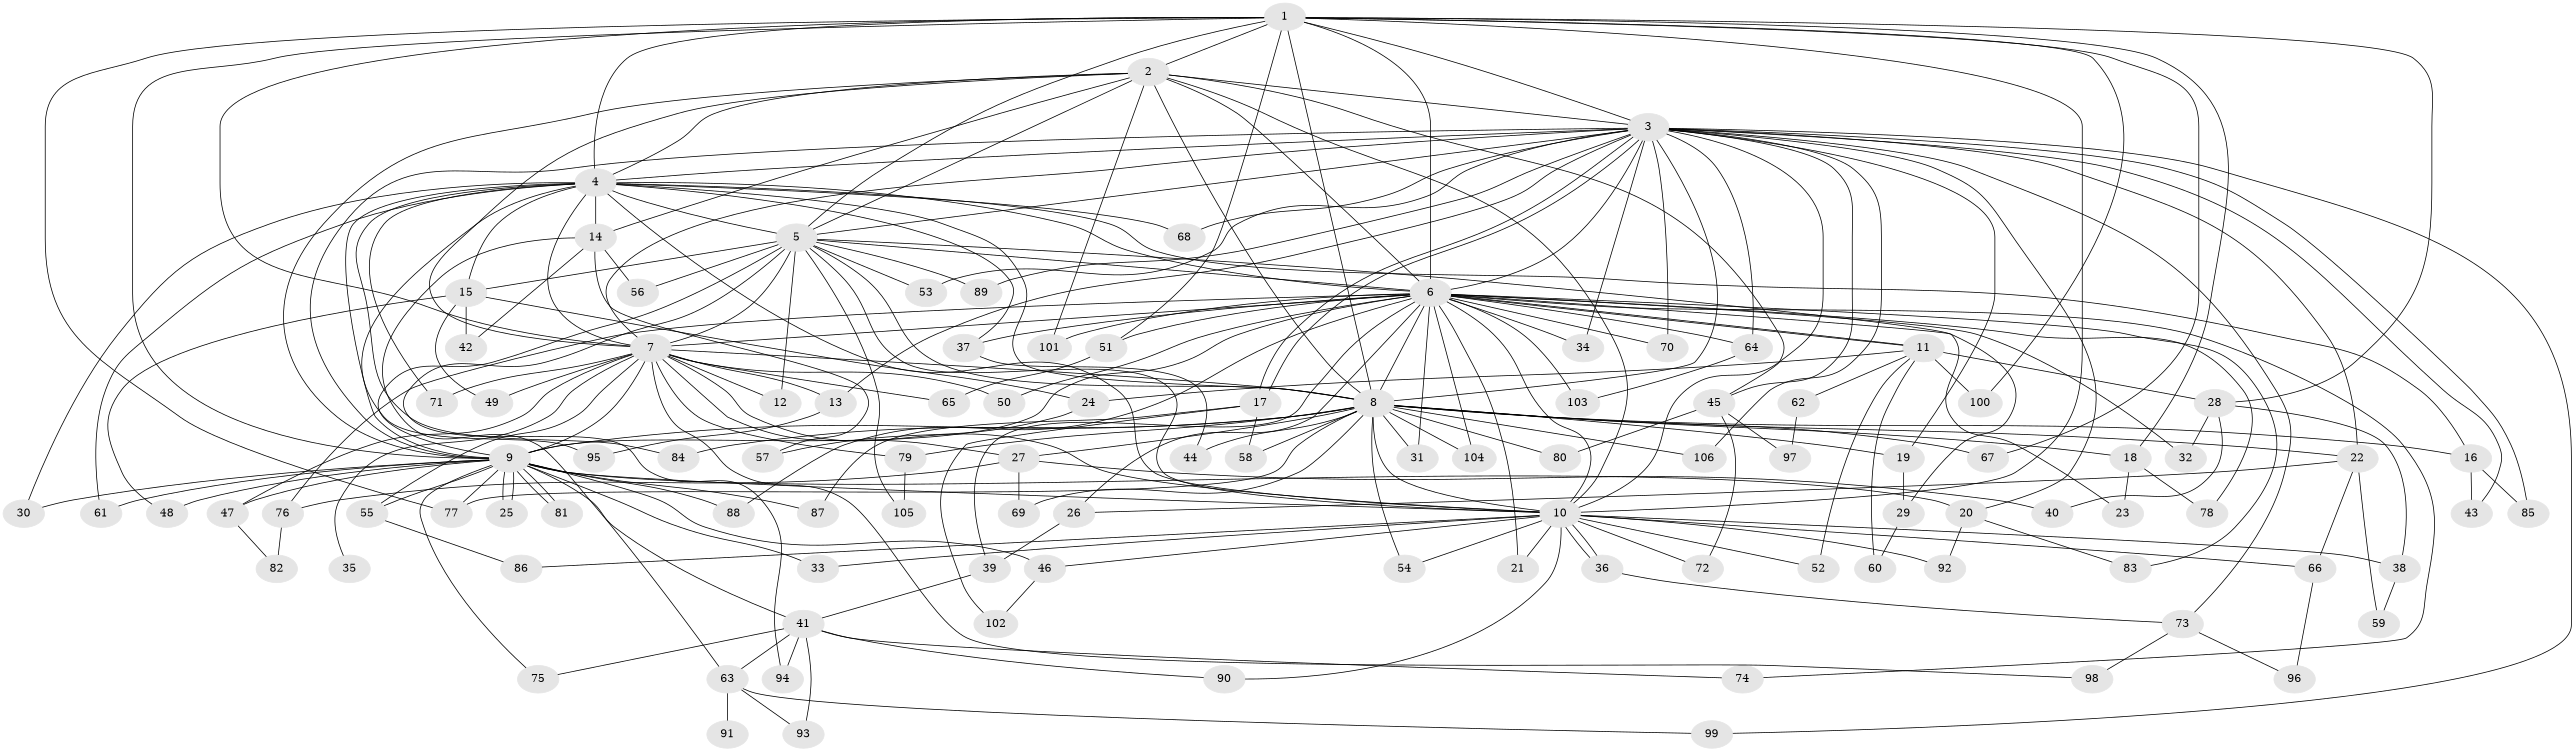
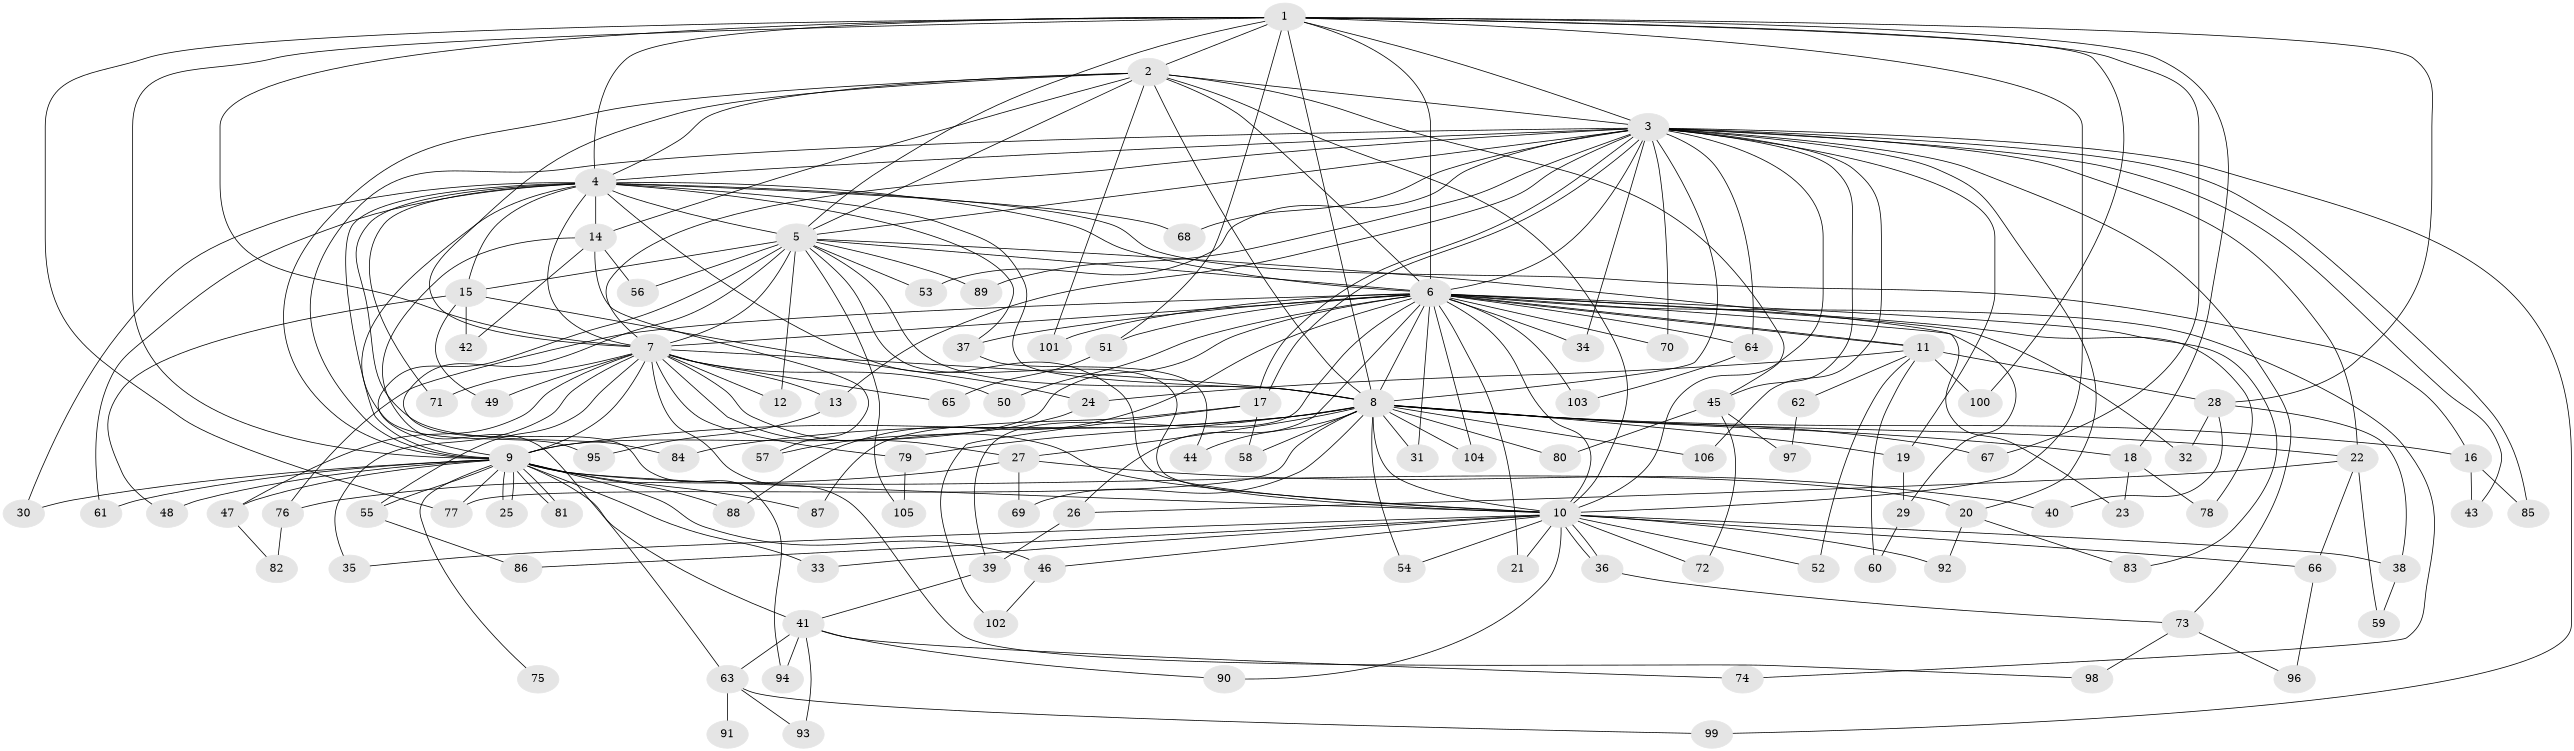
none -> (954, 535)
(671, 652) -> none
